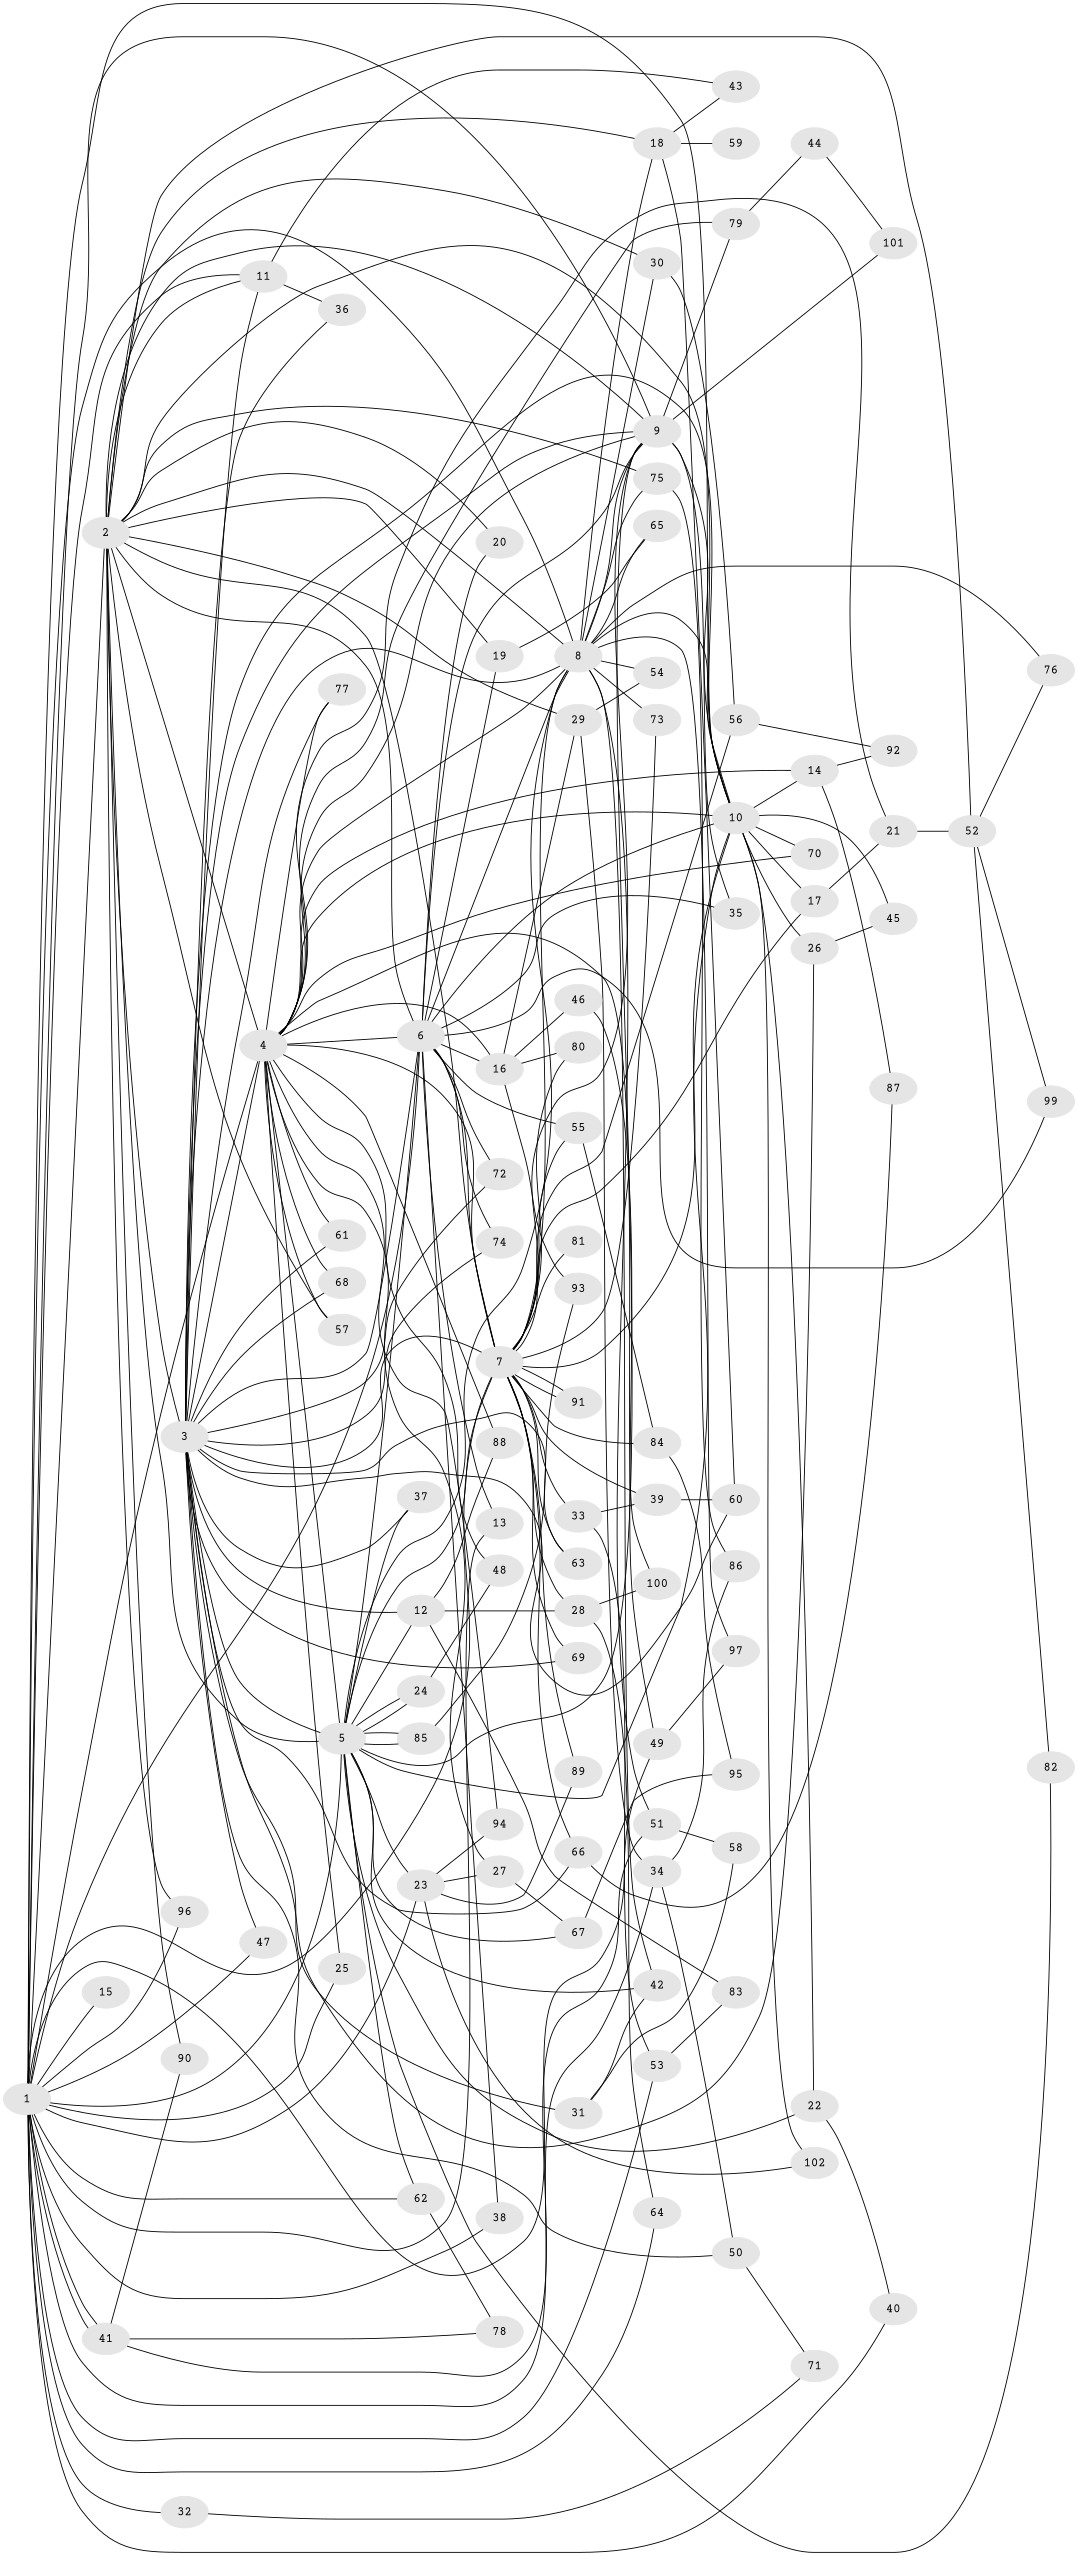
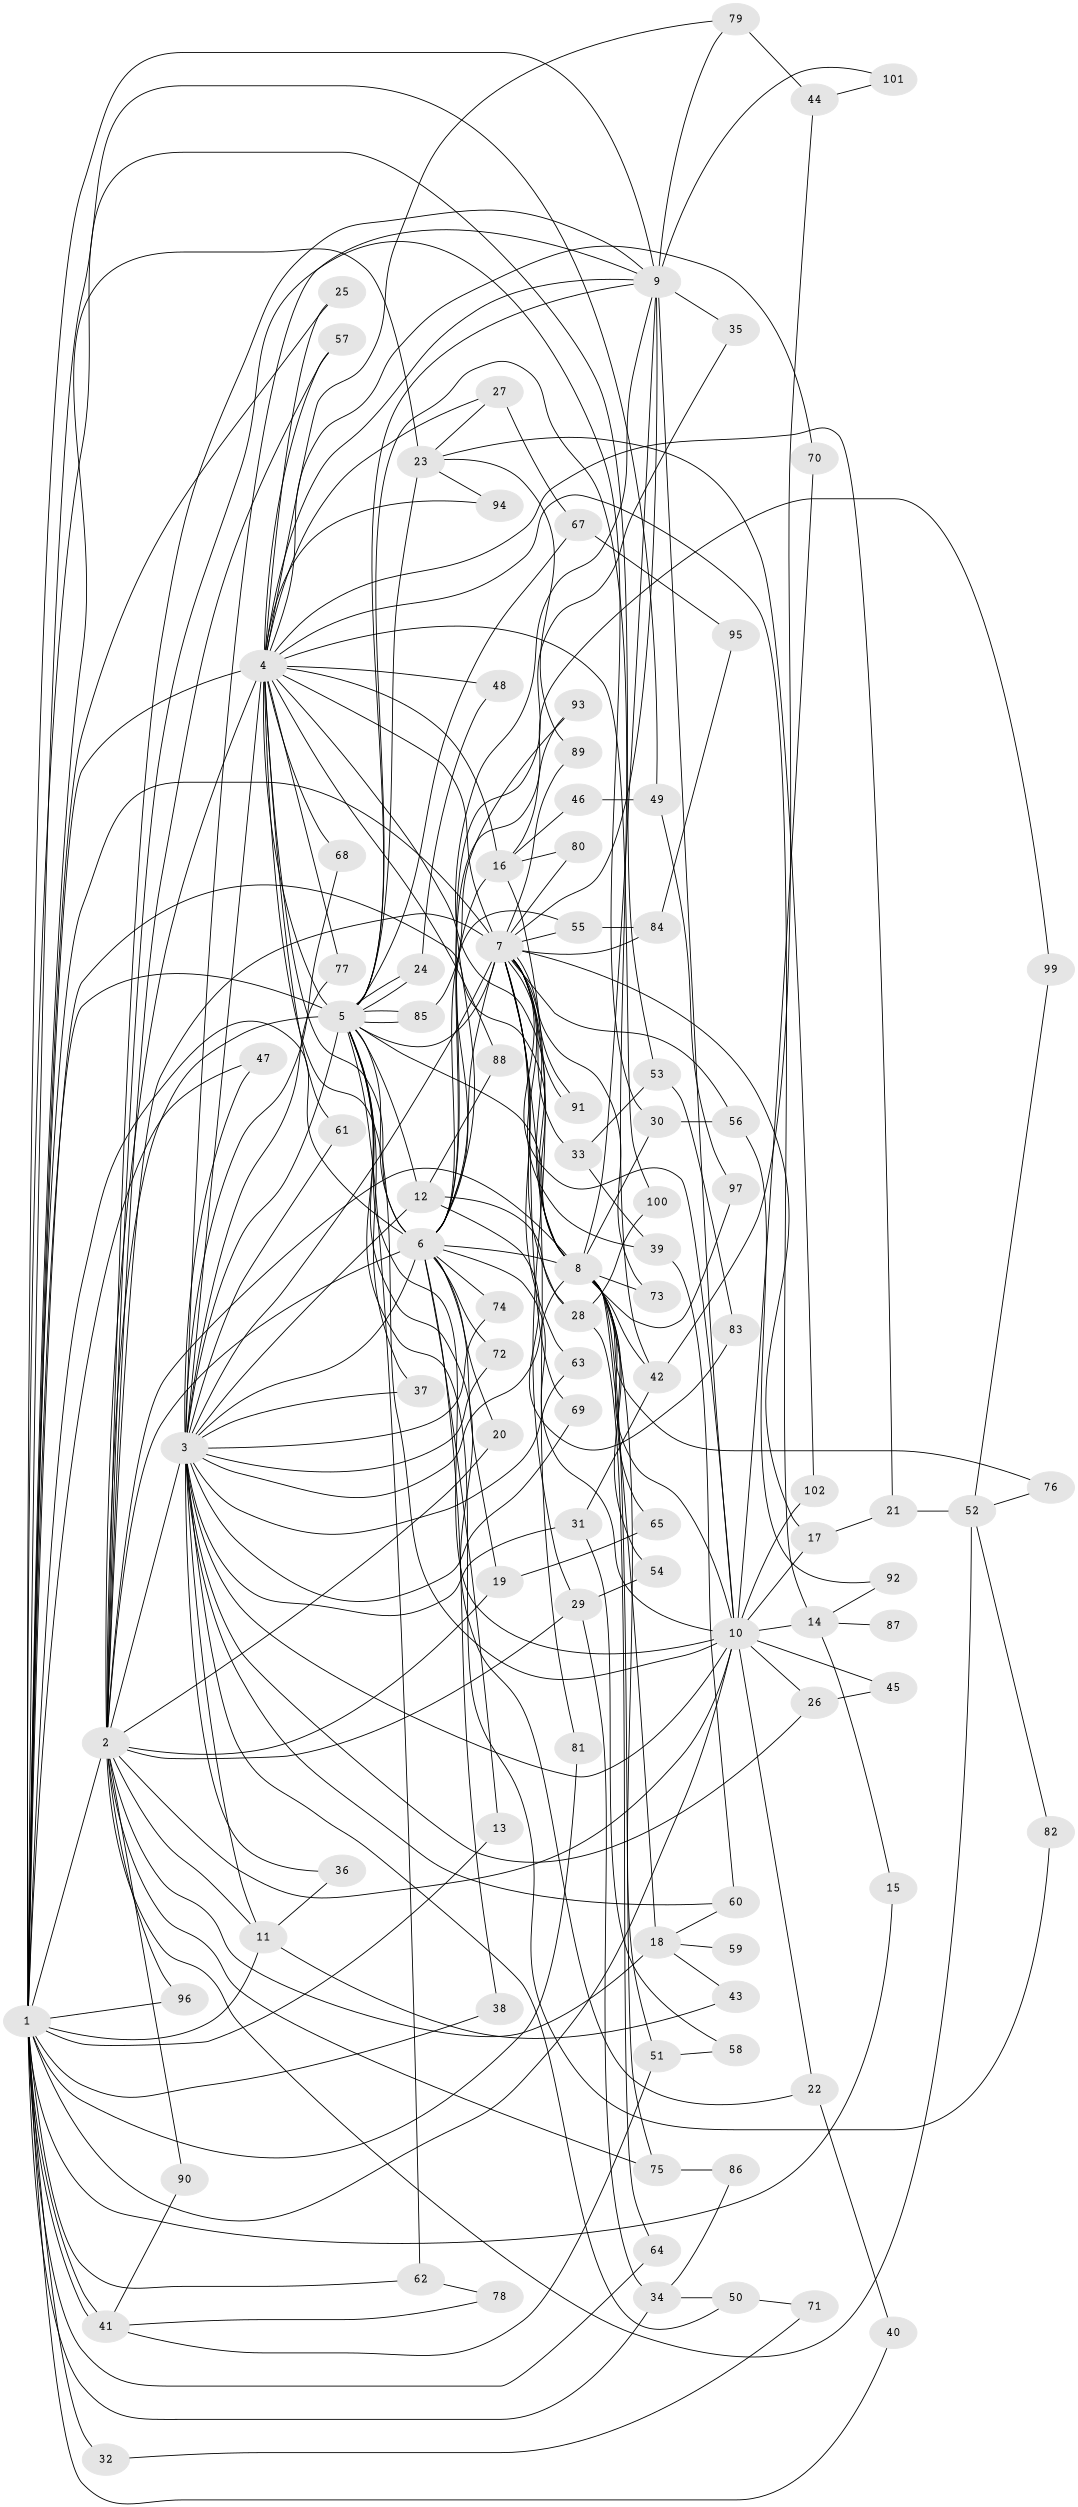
none -> (790, 753)
none -> (860, 1754)
(578, 1852) -> none
none -> (408, 2123)
